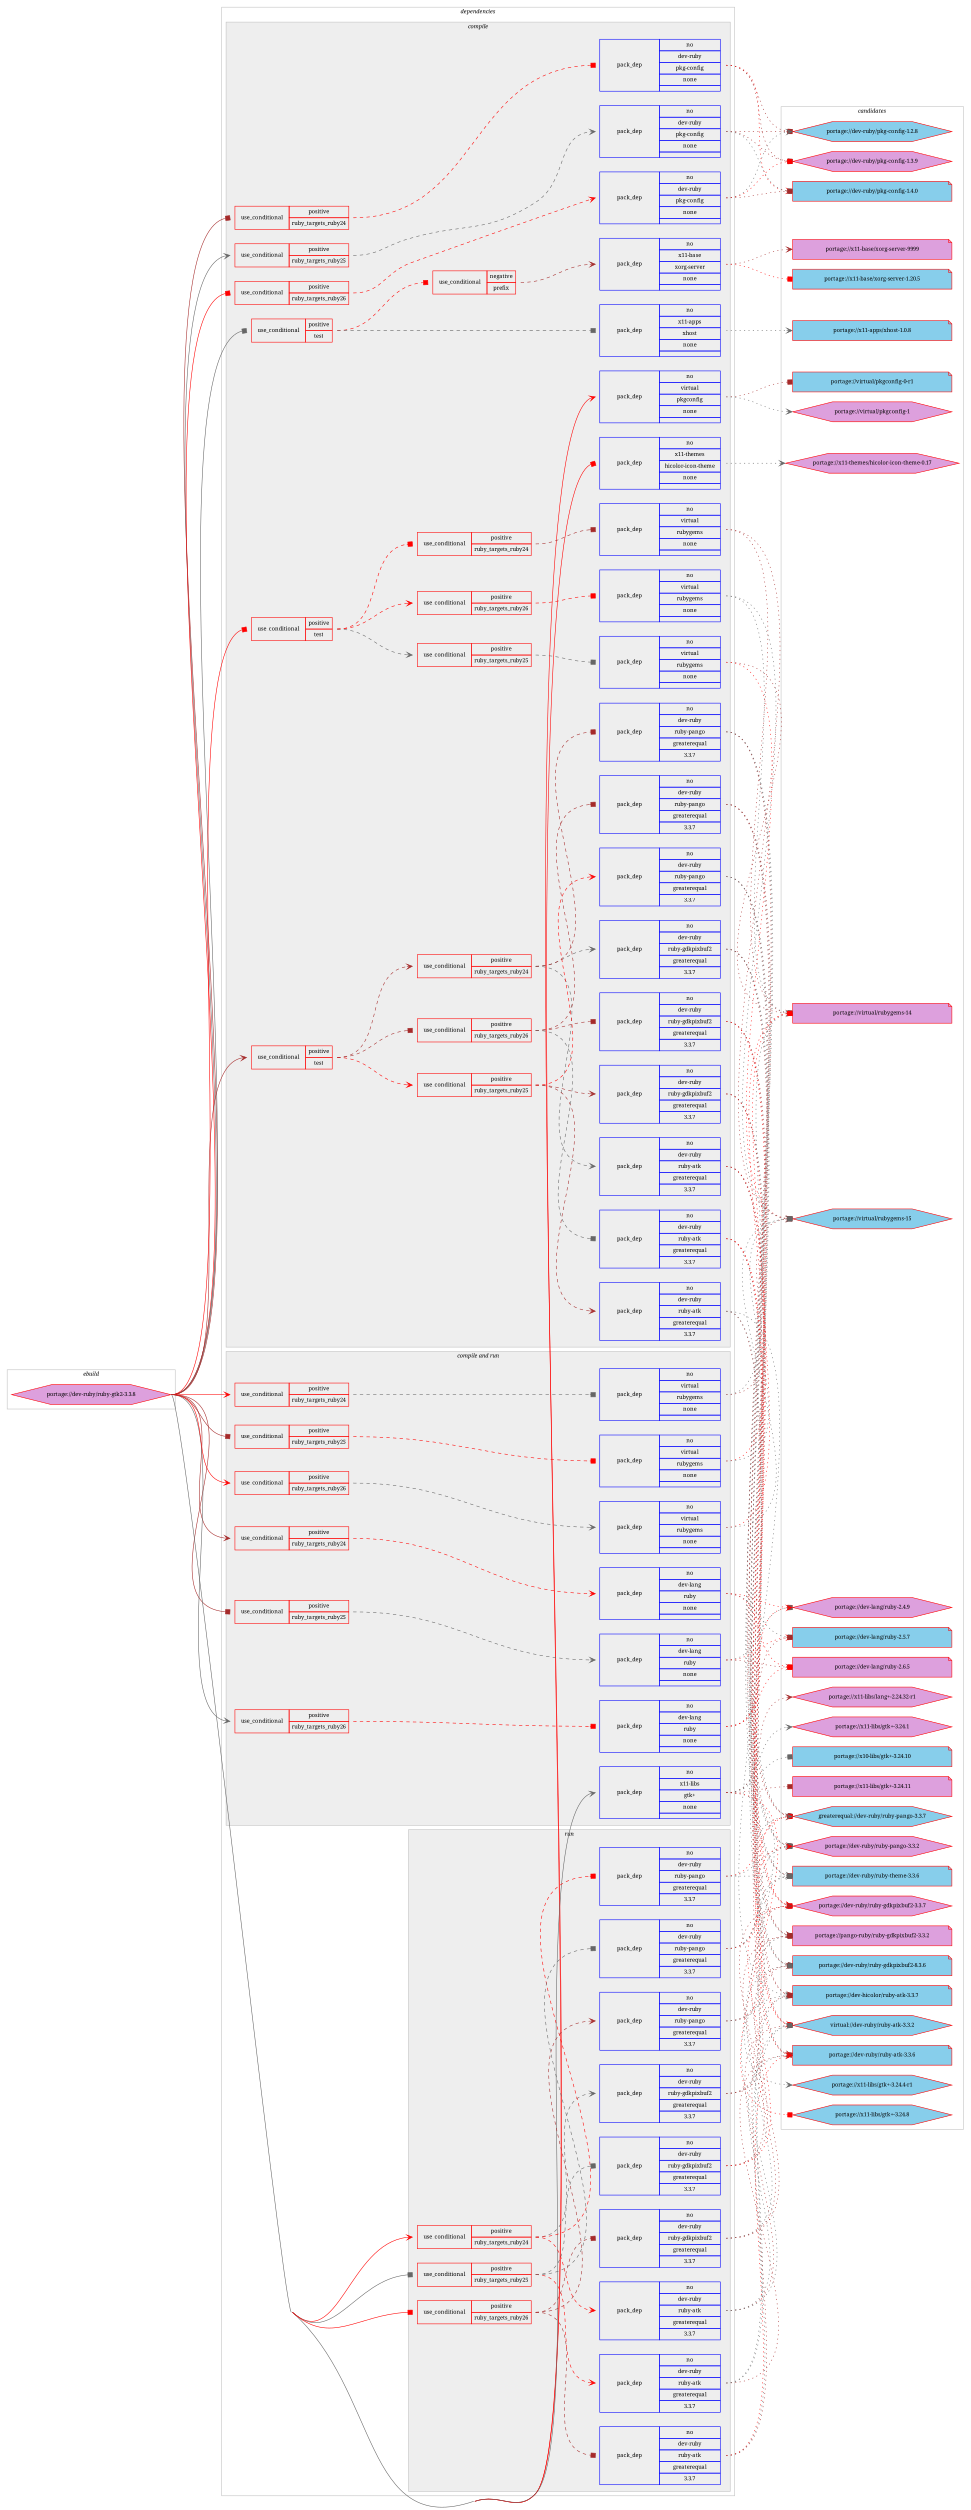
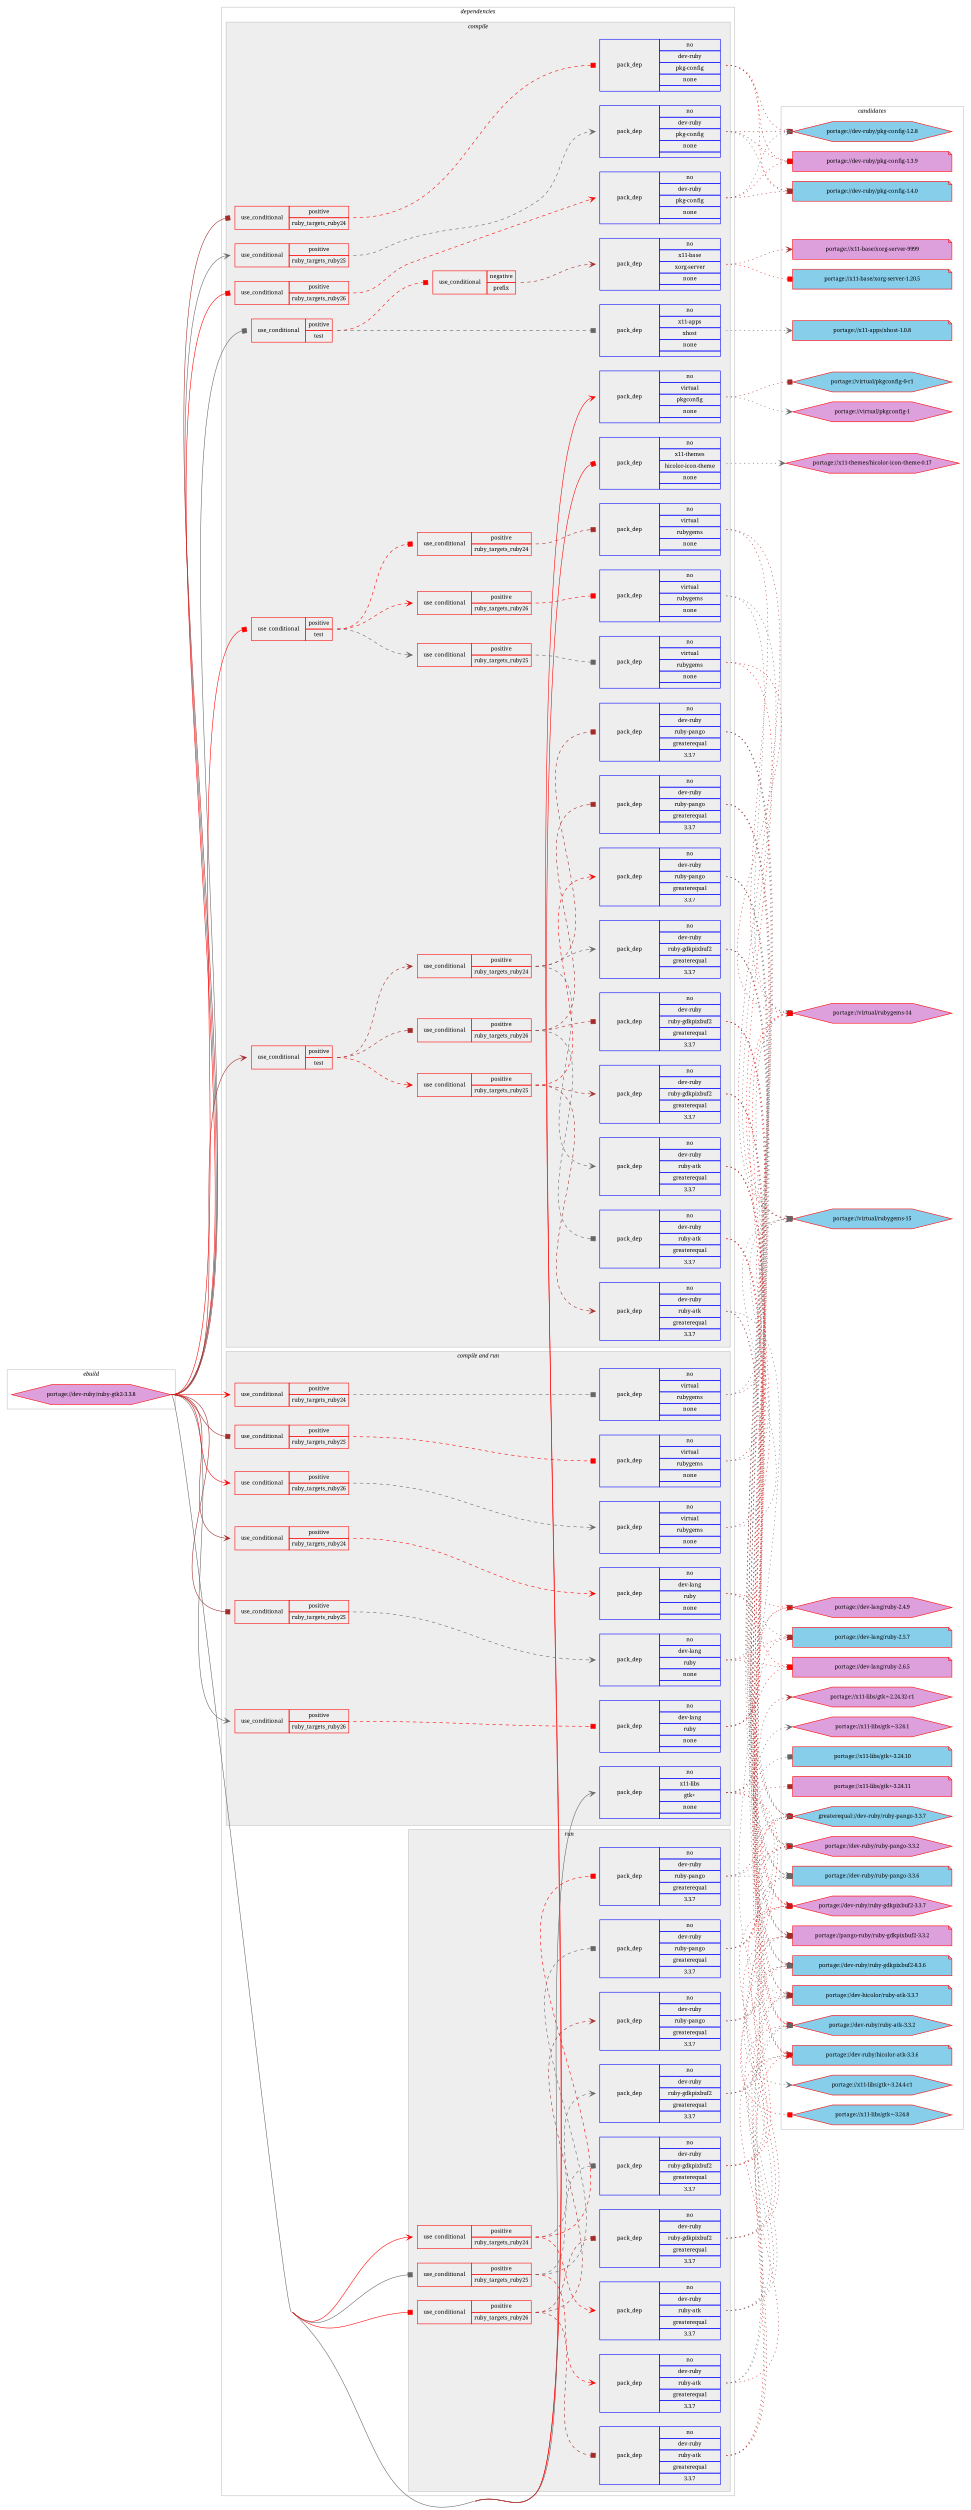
(872, 161) -> (872, 161)
(872, 382) -> (872, 382)
(872, 1013) -> (872, 1013)
(872, 1697) -> (872, 1697)
(872, 1757) -> (872, 1757)
(872, 1876) -> (872, 1876)
(872, 2025) -> (872, 2025)
(872, 2055) -> (872, 2055)
